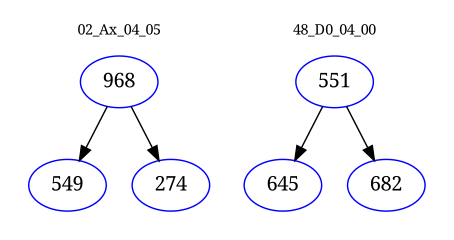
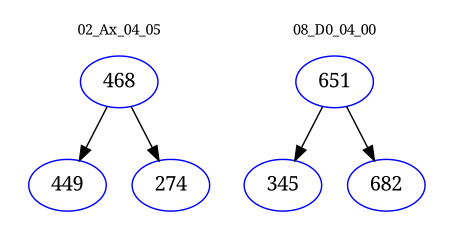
(335, 31) -> (335, 31)
(119, 82) -> (119, 82)
(335, 82) -> (335, 82)
(67, 185) -> (67, 185)
(283, 185) -> (283, 185)
